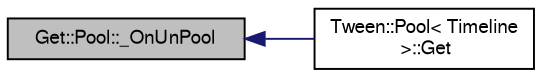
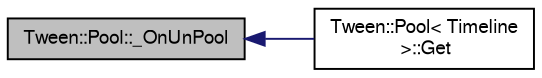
(126, 39) -> (126, 39)
